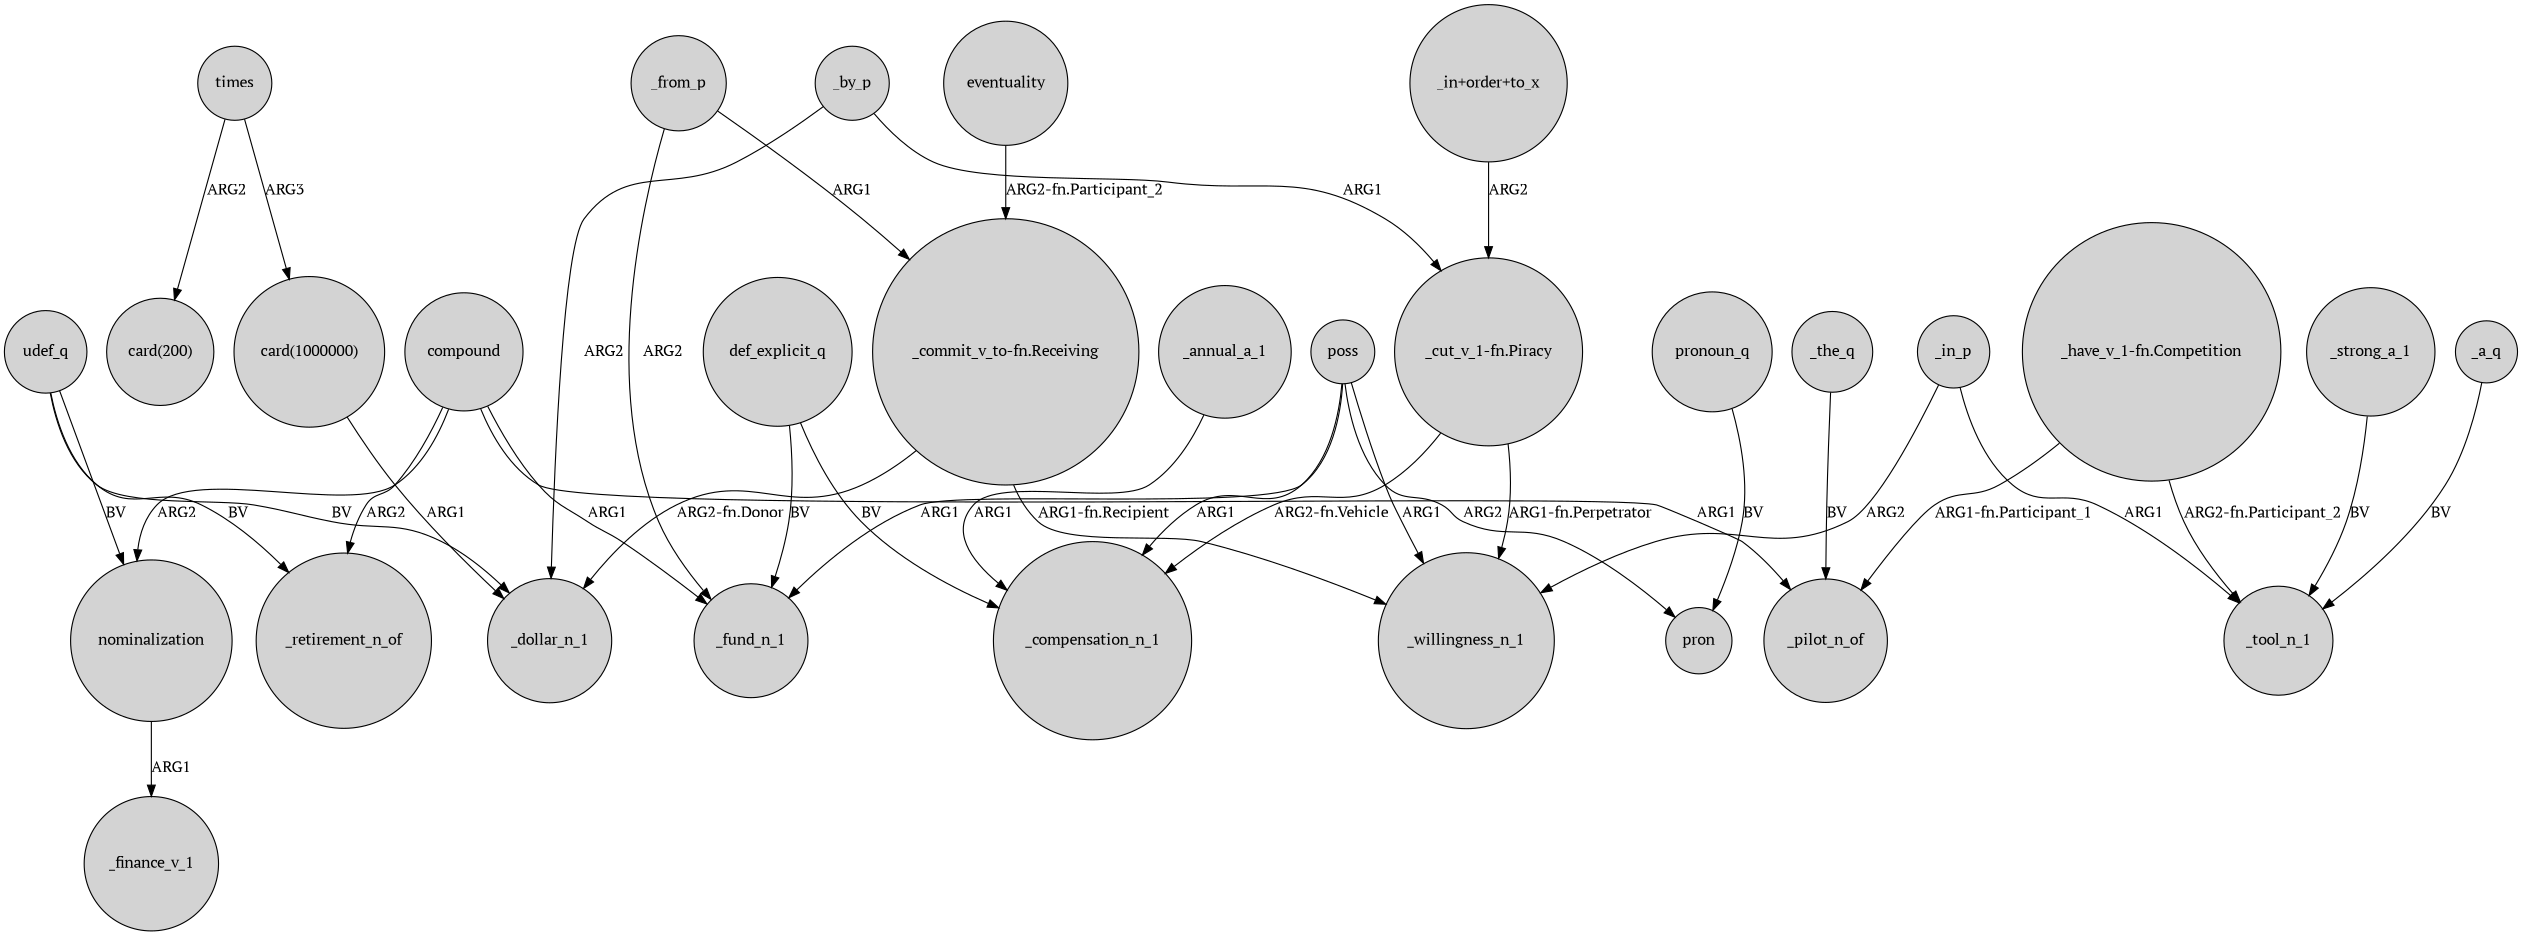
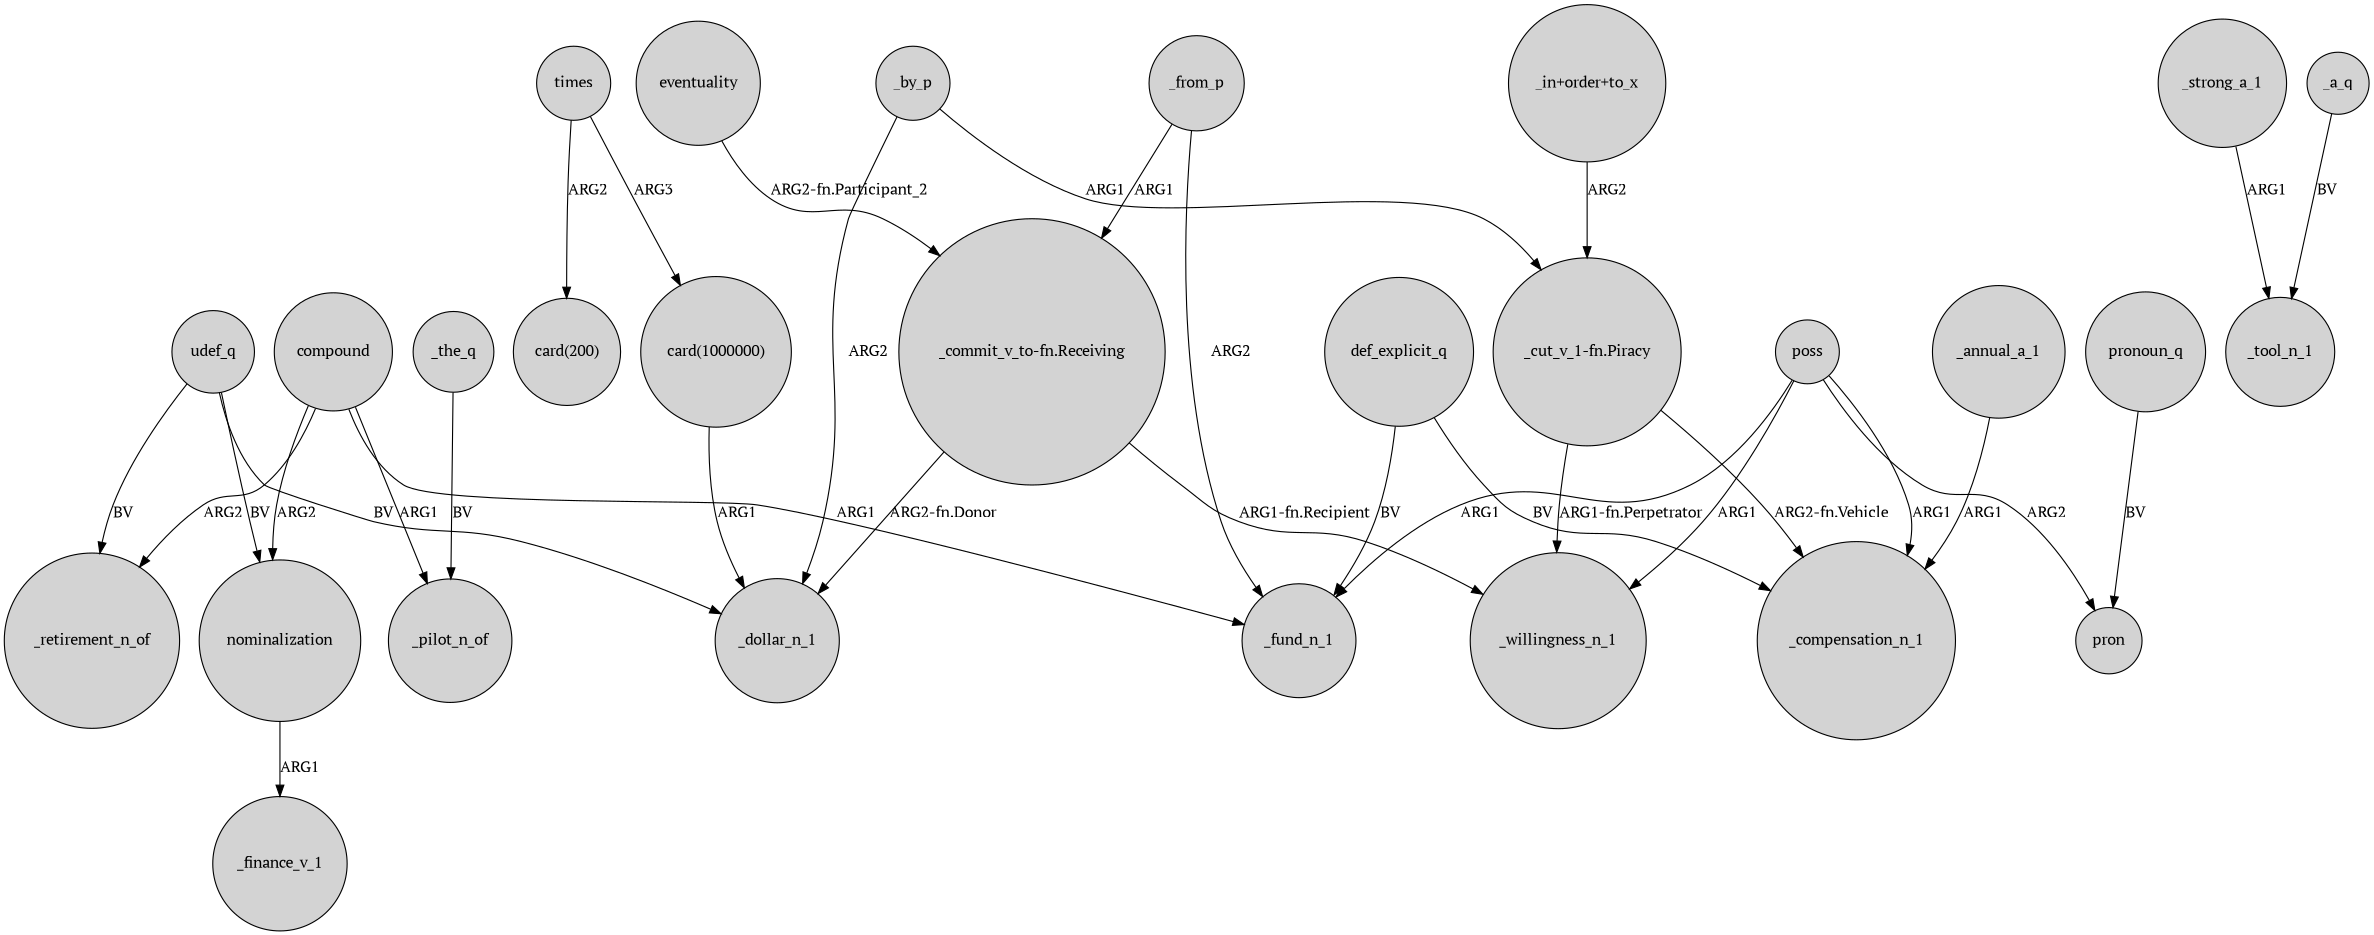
(1954, 352) -> none
(2152, 352) -> none
(2360, 513) -> (2267, 190)
